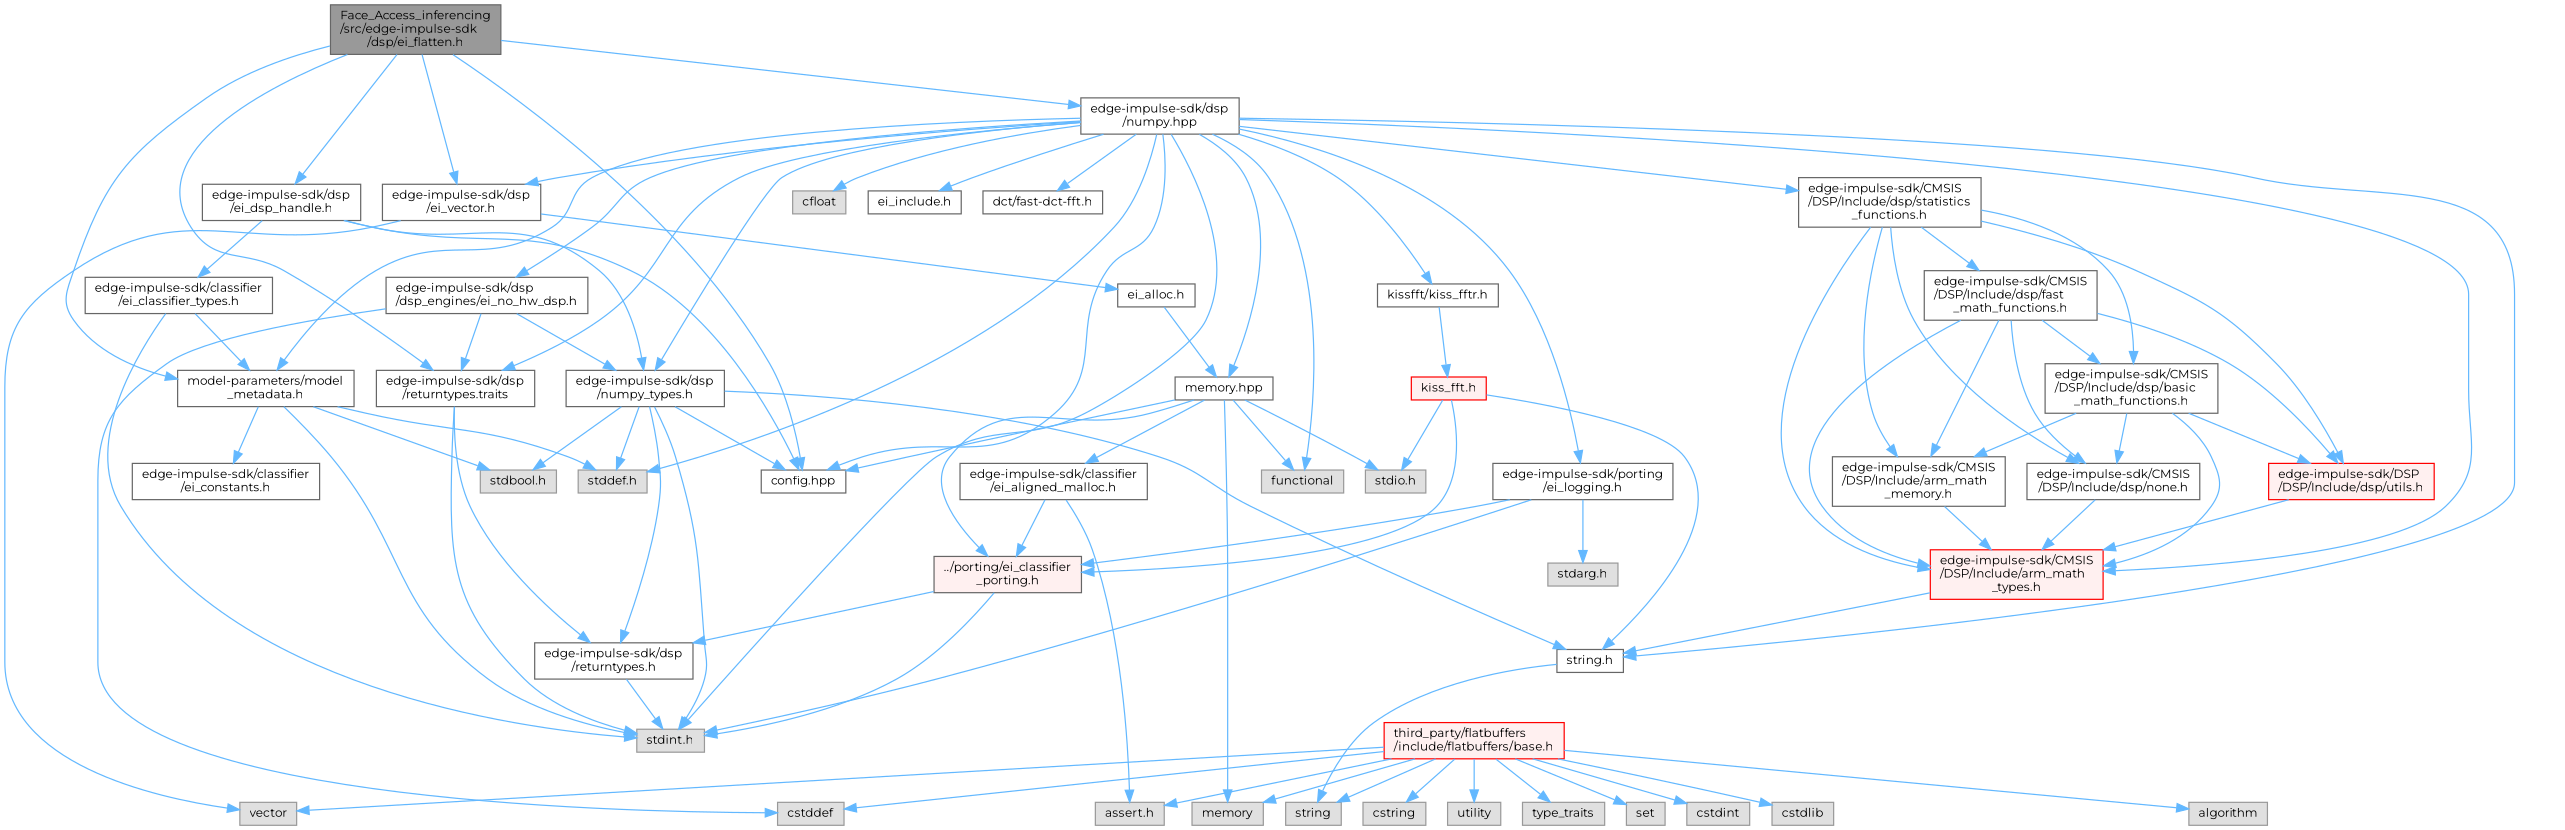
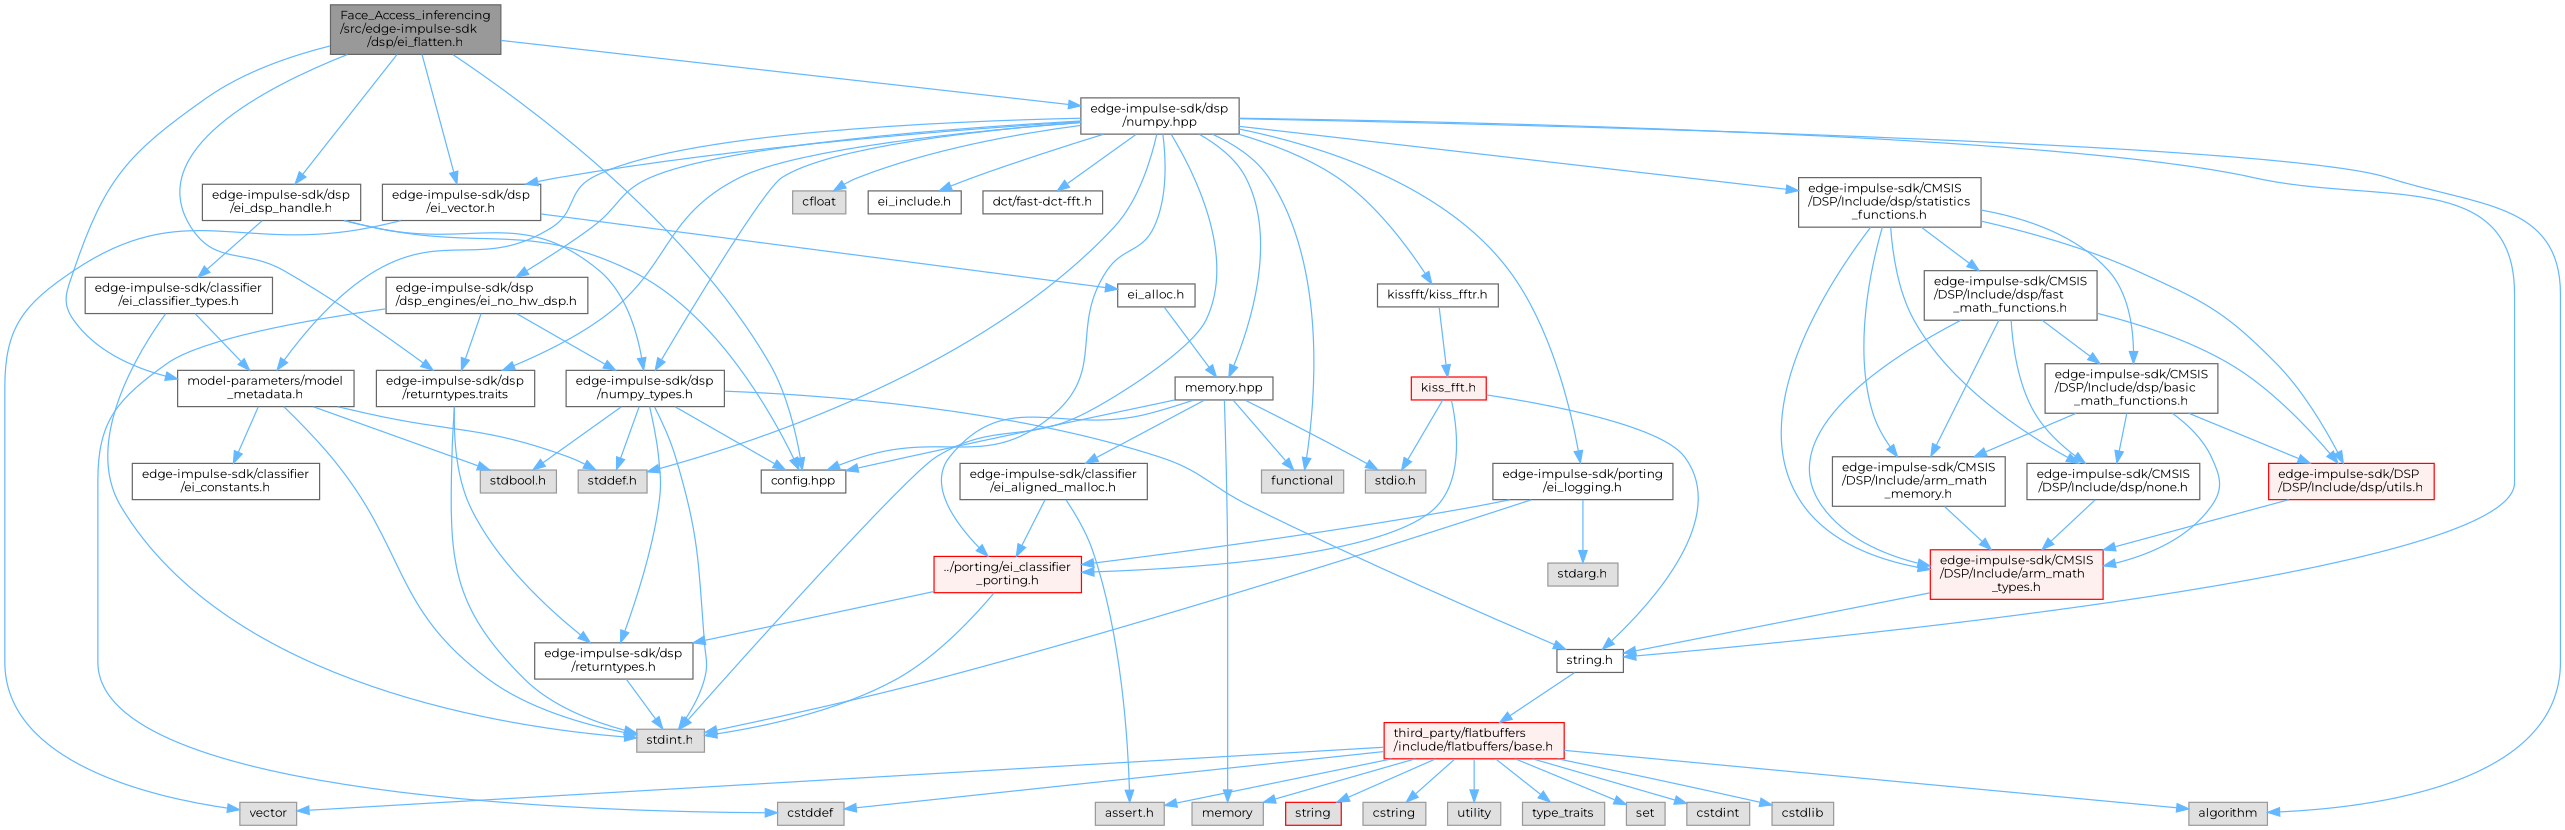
(2146, 186) -> (2286, 162)
(1008, 575) -> (1008, 575)
(1421, 697) -> (1542, 694)
(1313, 814) -> (1313, 814)
